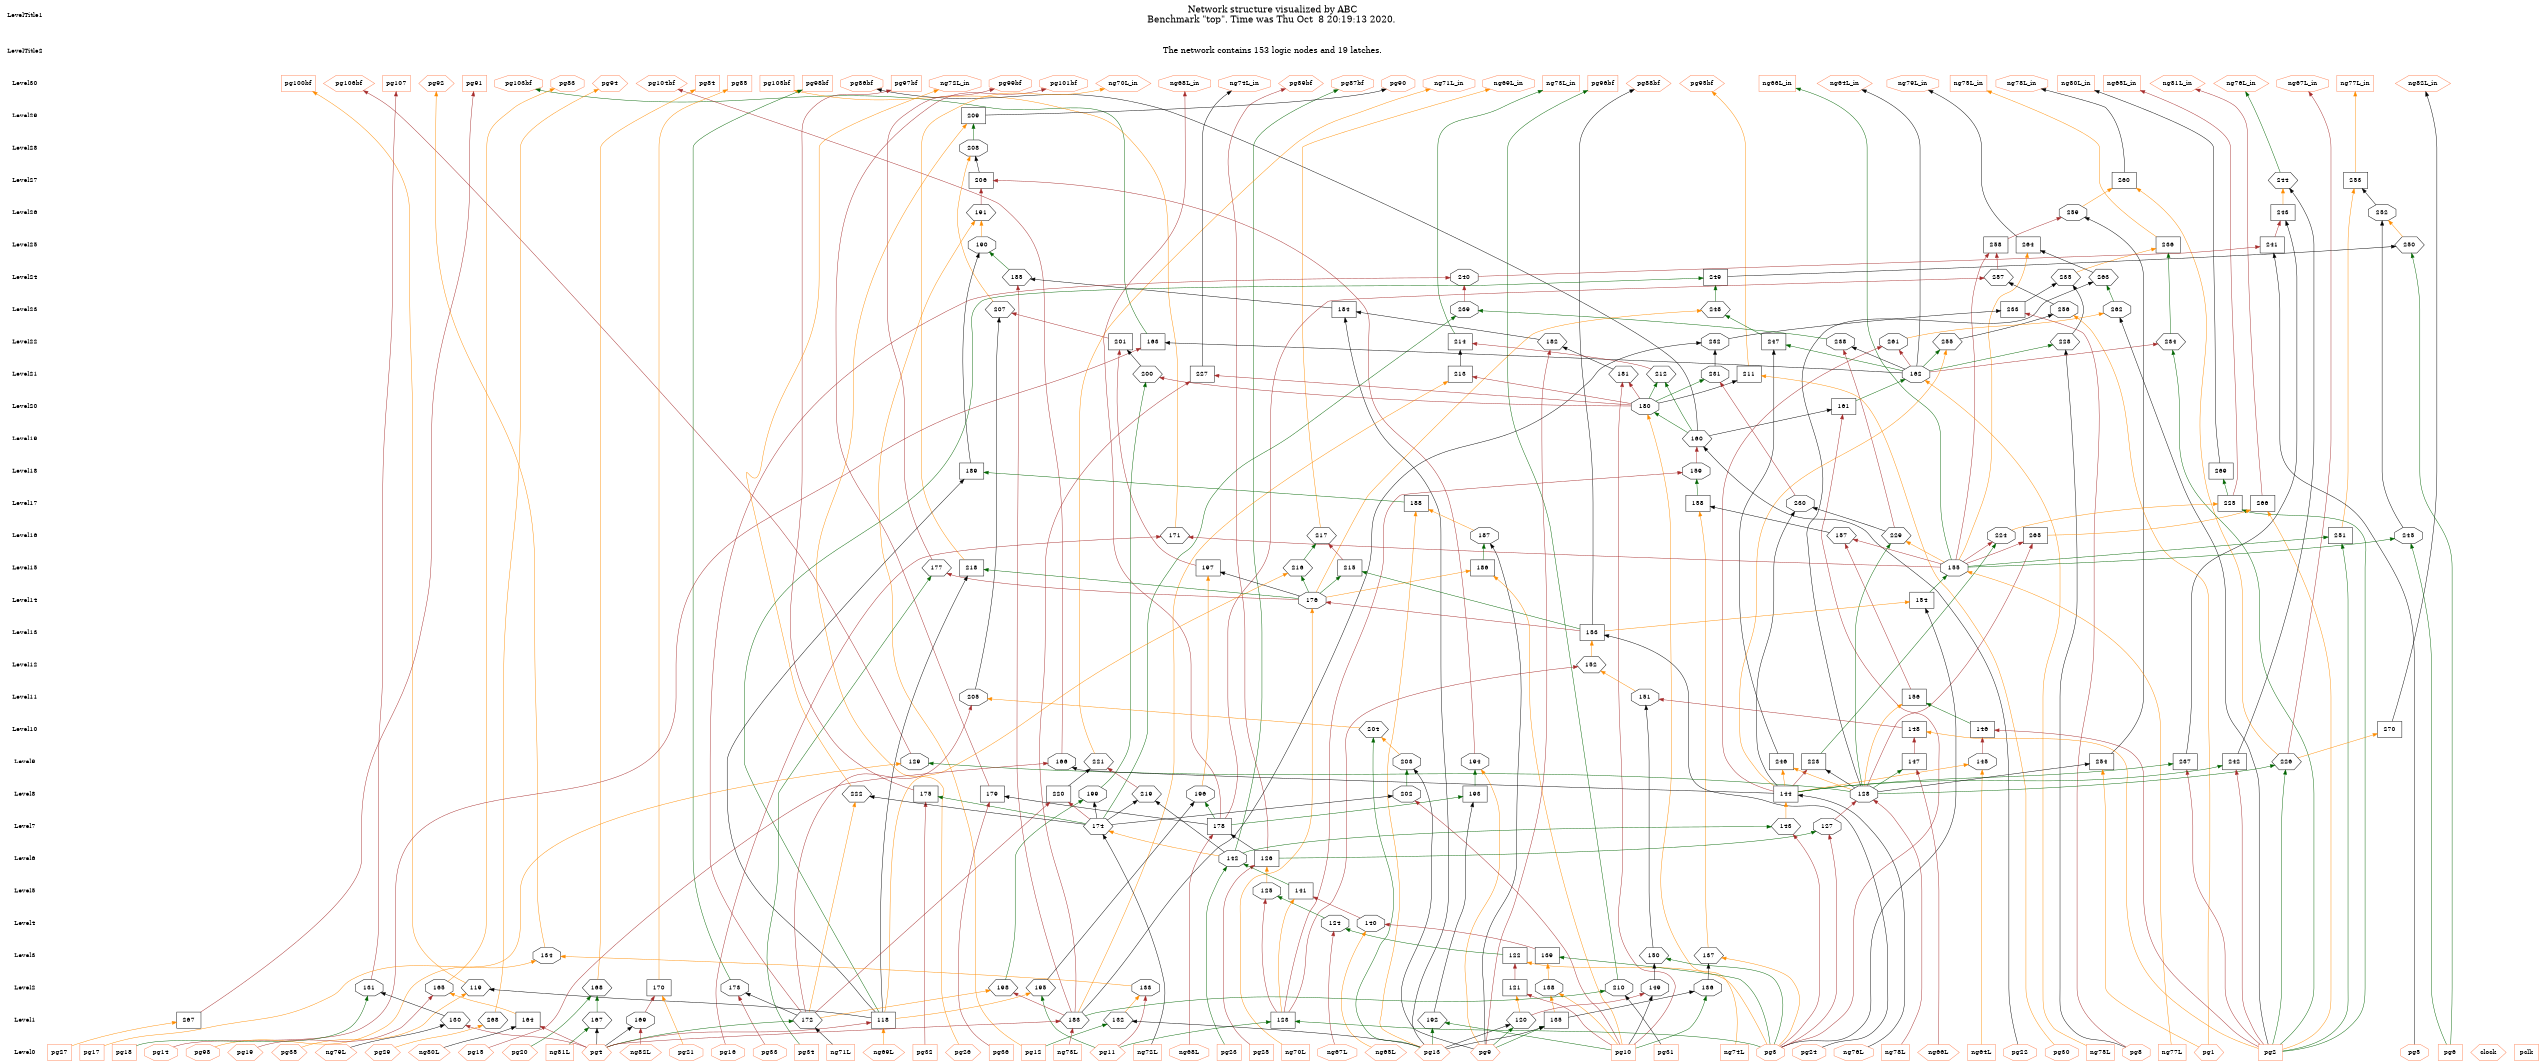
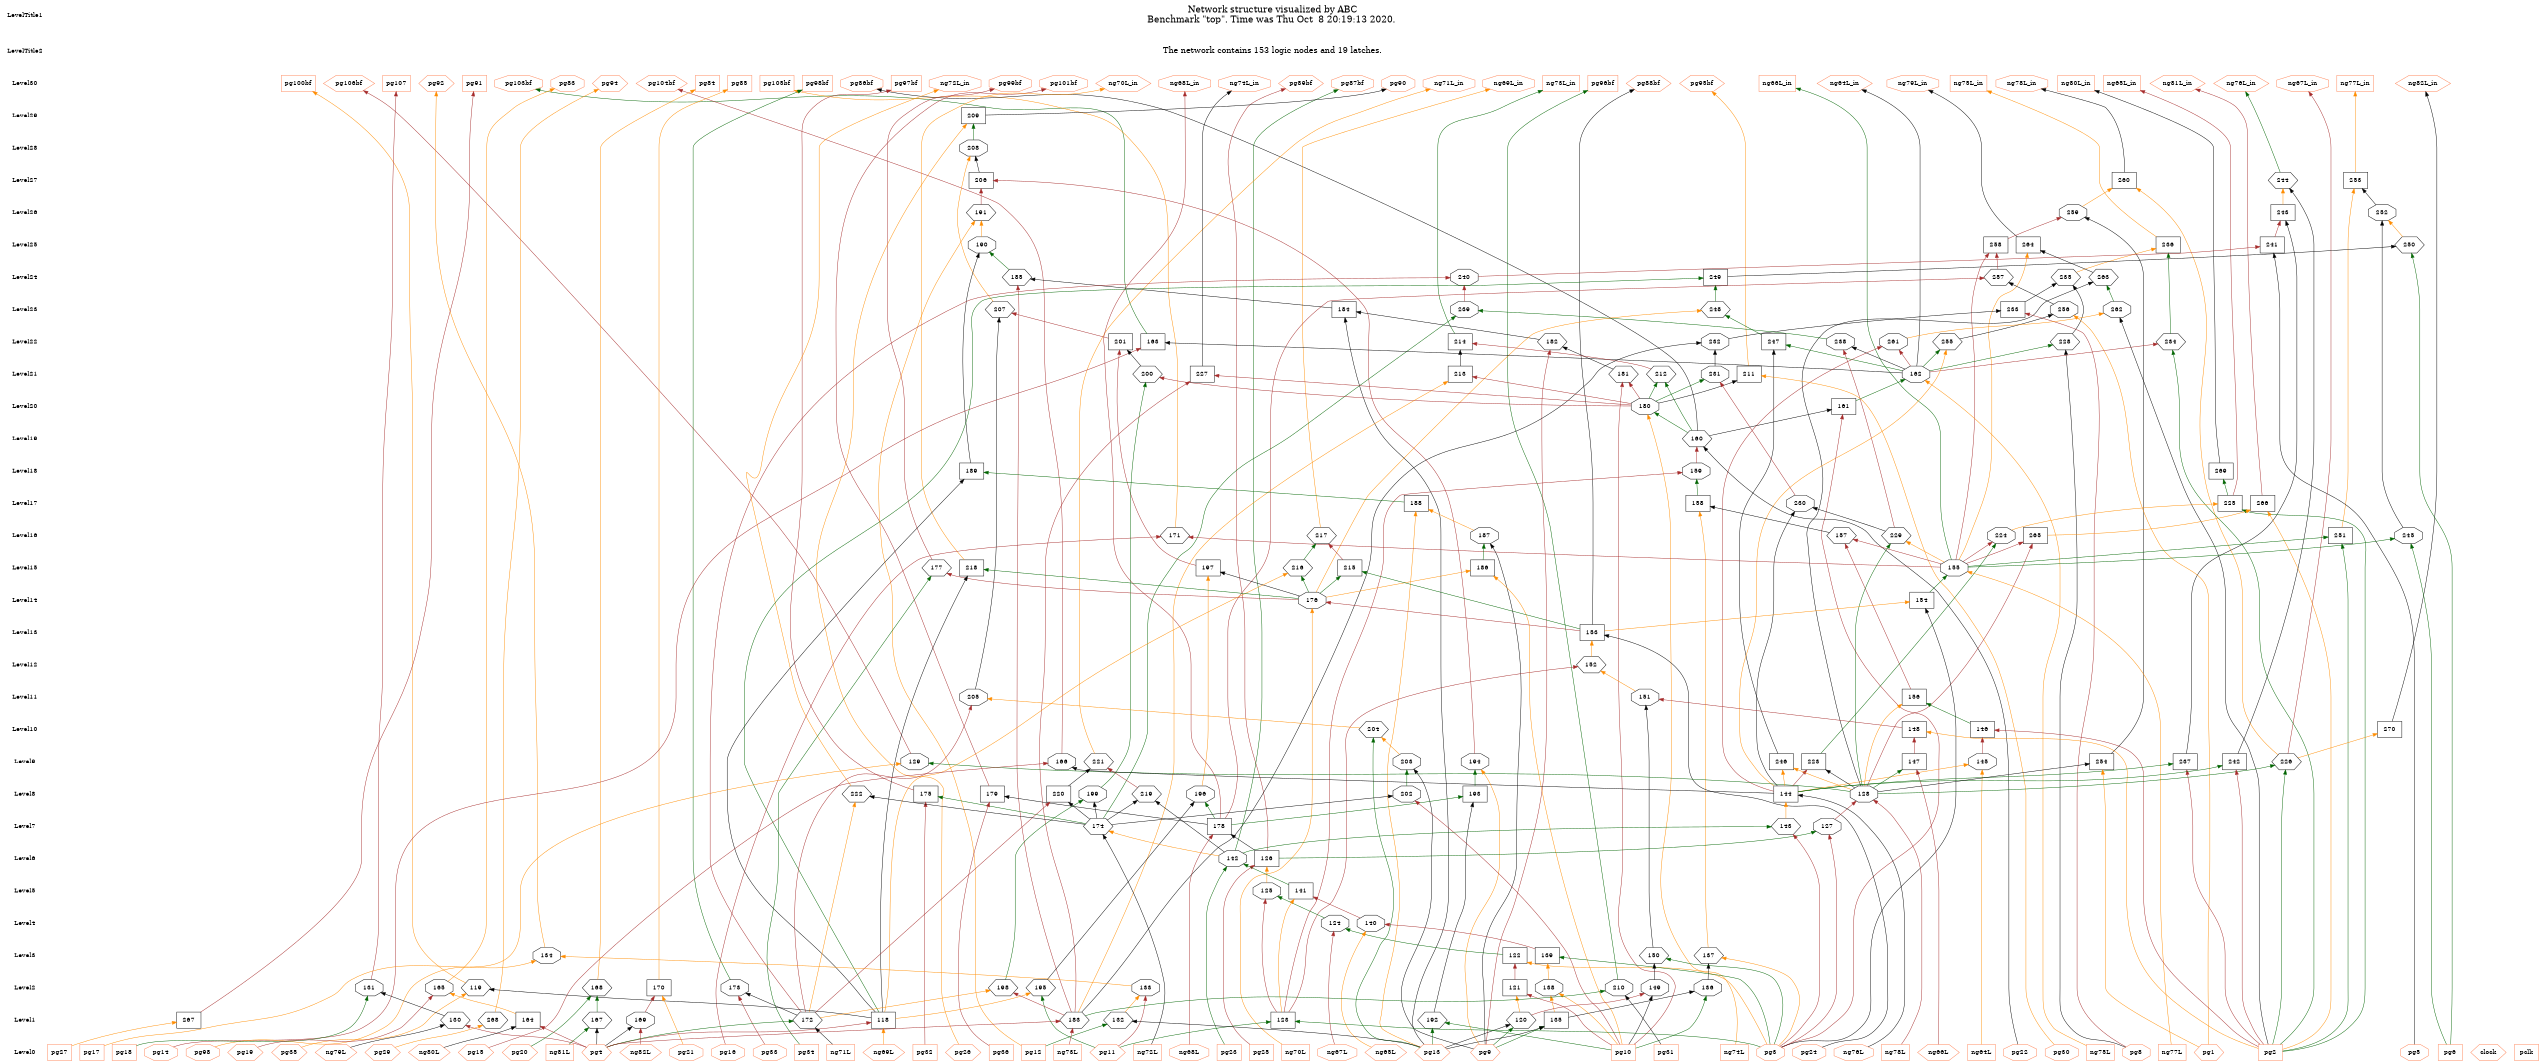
(1081, 812) -> (1081, 812)
